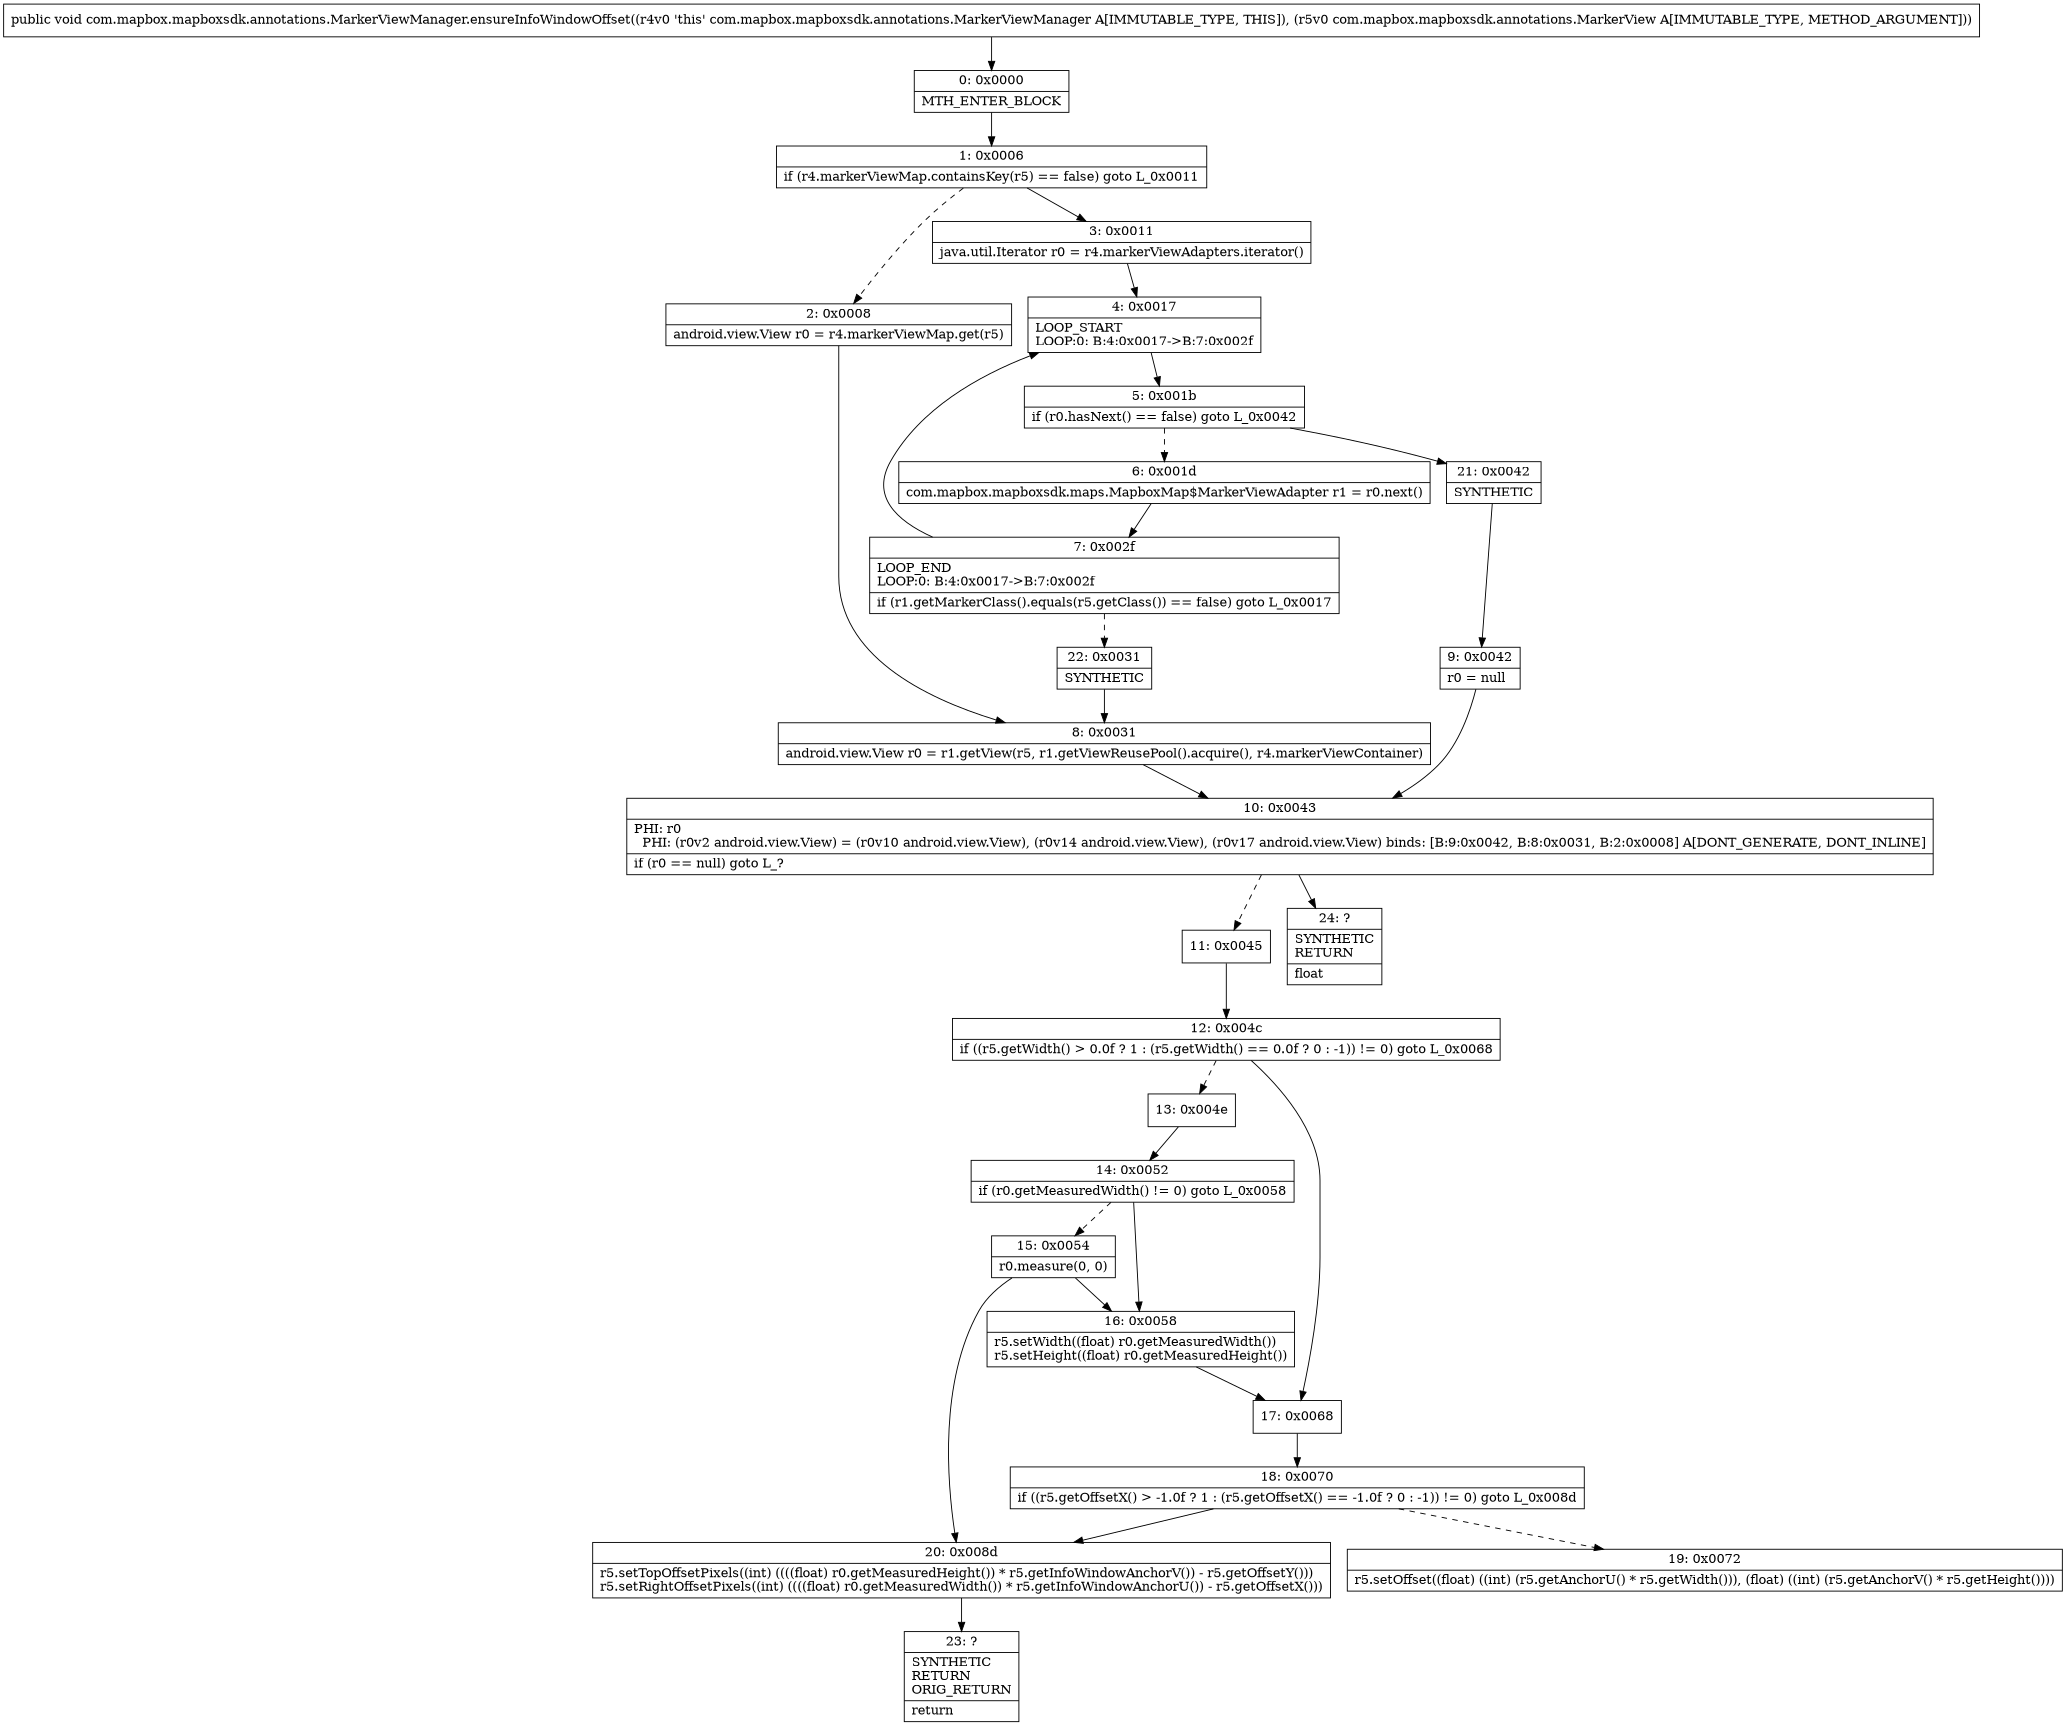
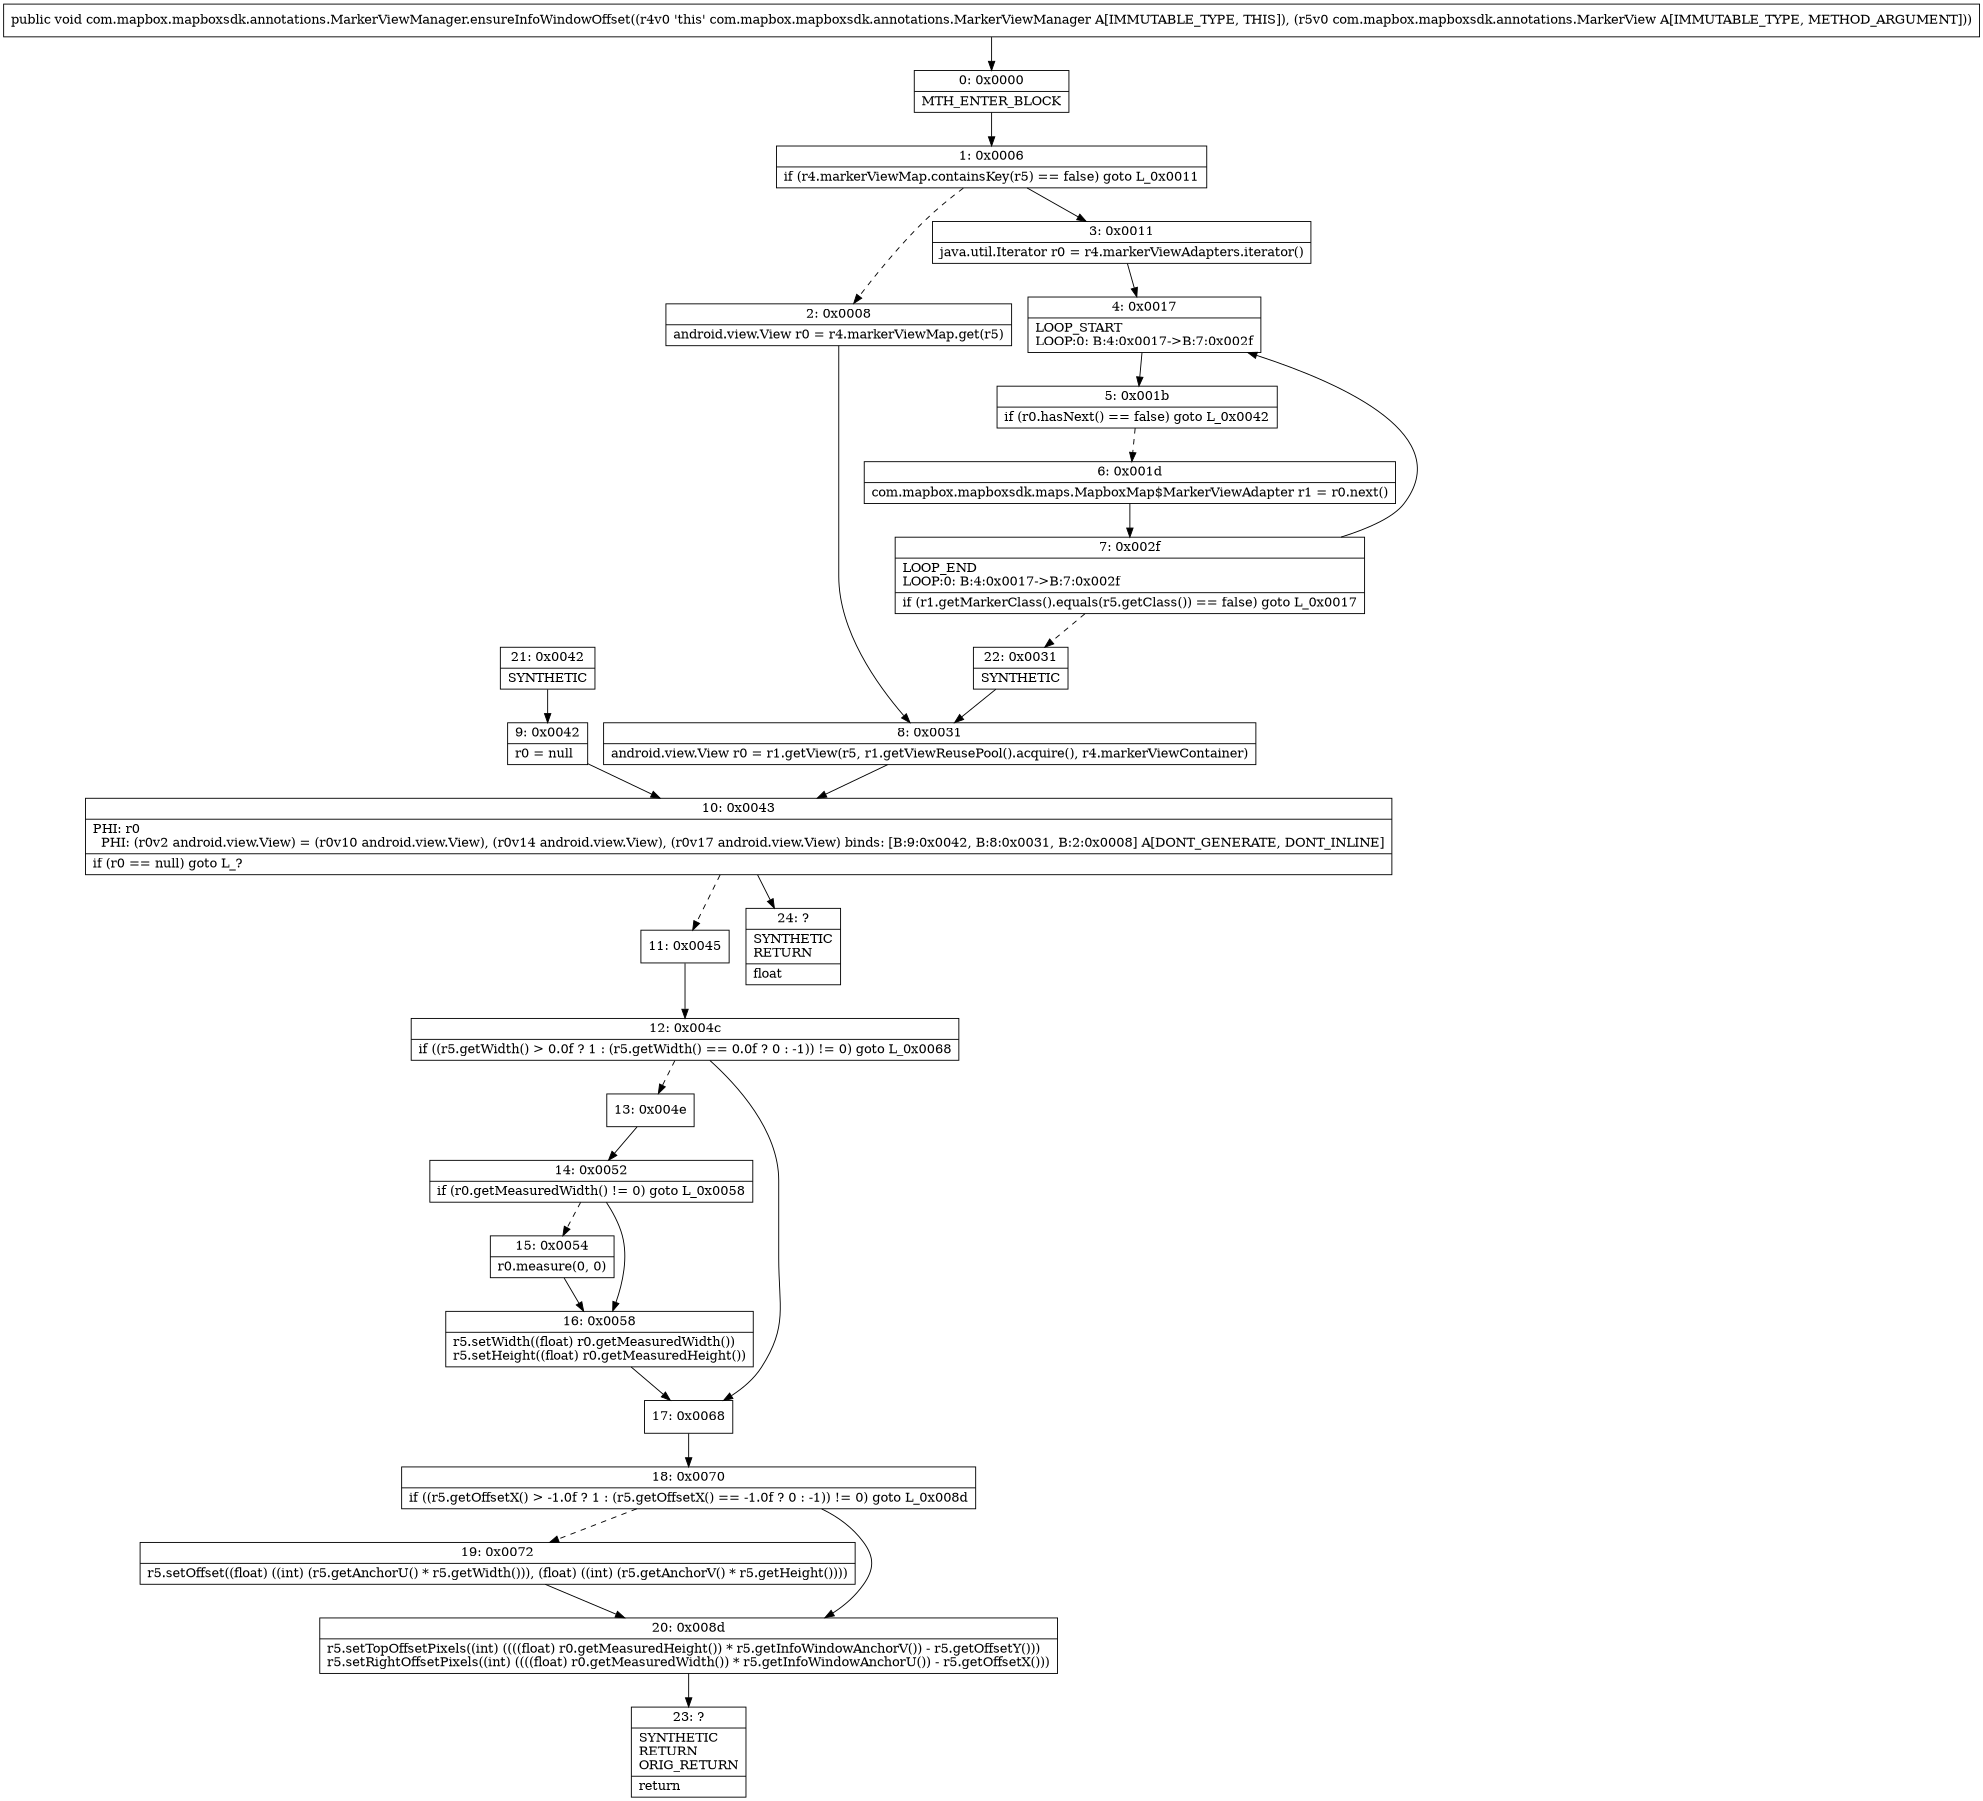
(1364, 443) -> none
(952, 1396) -> (581, 1599)
